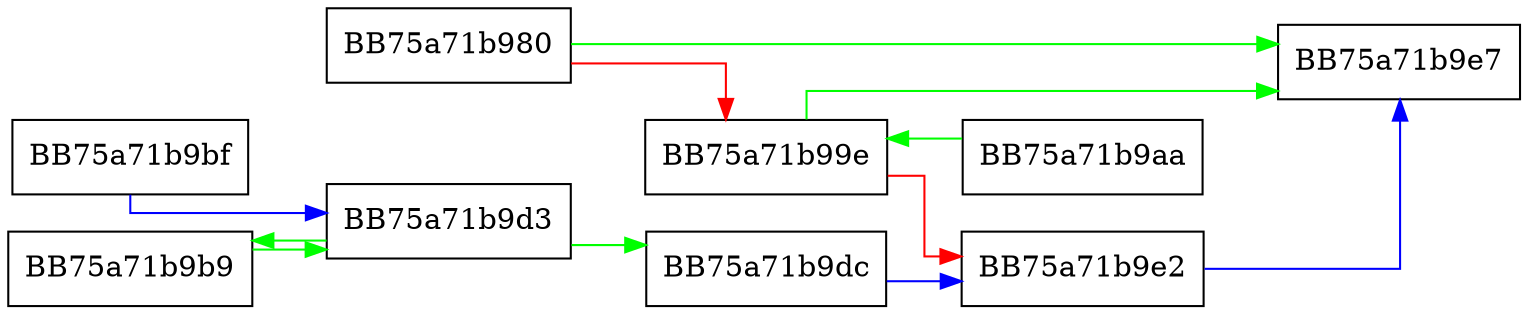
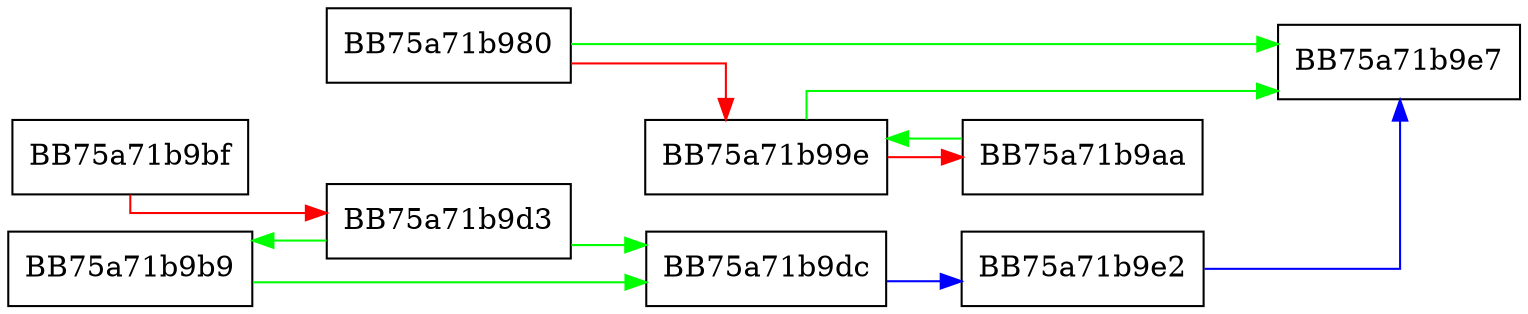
(924, 206) -> (915, 157)
(209, 213) -> (209, 213)
(279, 250) -> (439, 282)
